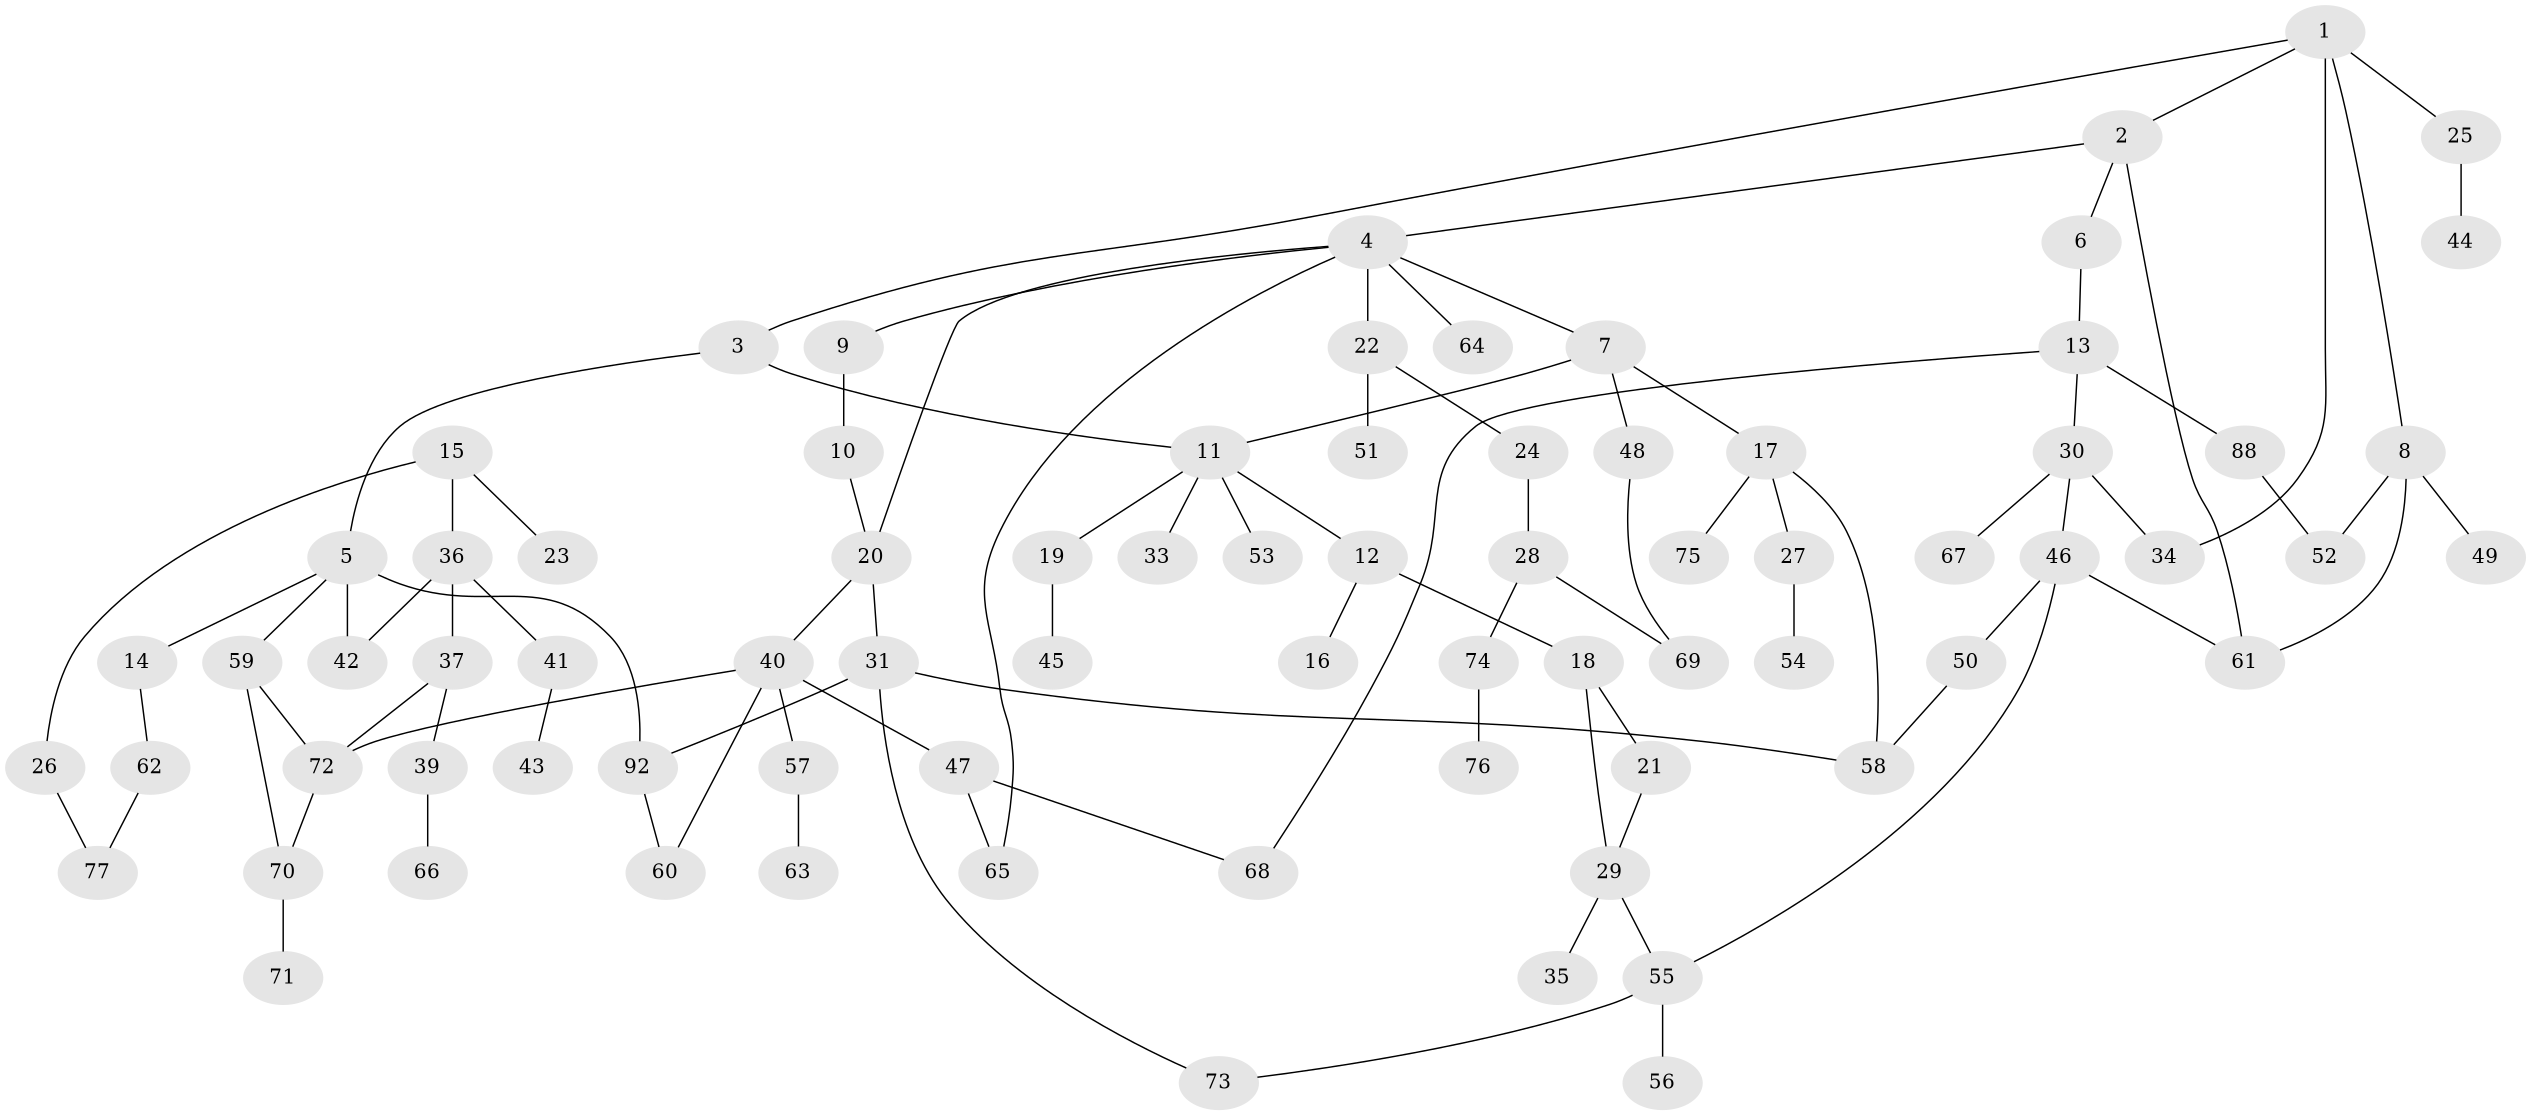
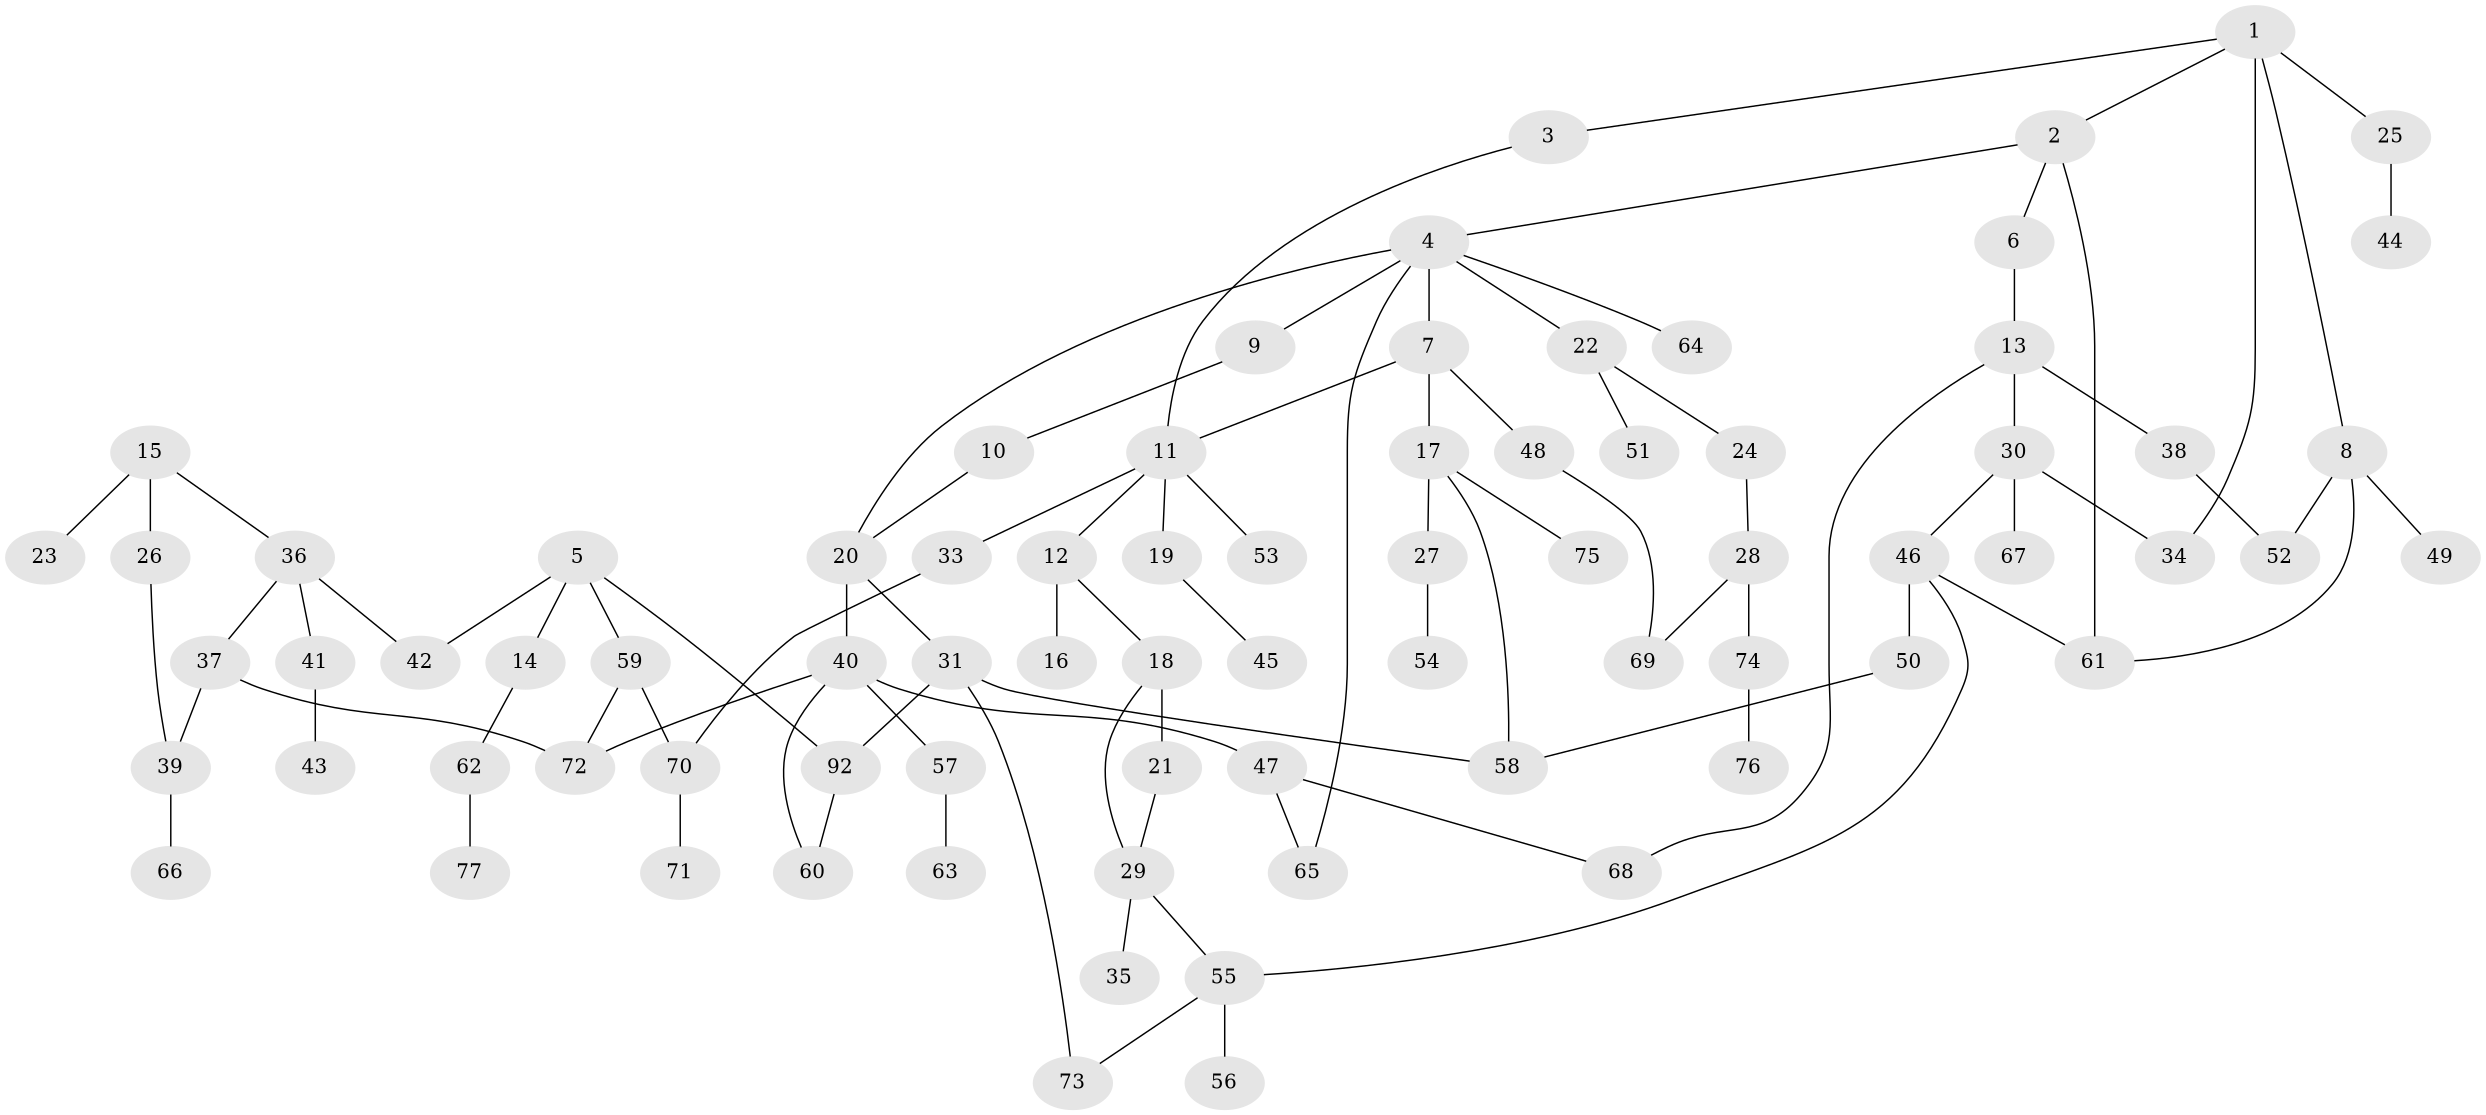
(489, 390) -> none
(2245, 453) -> (2175, 453)
(72, 820) -> (155, 663)
(303, 820) -> (792, 638)
